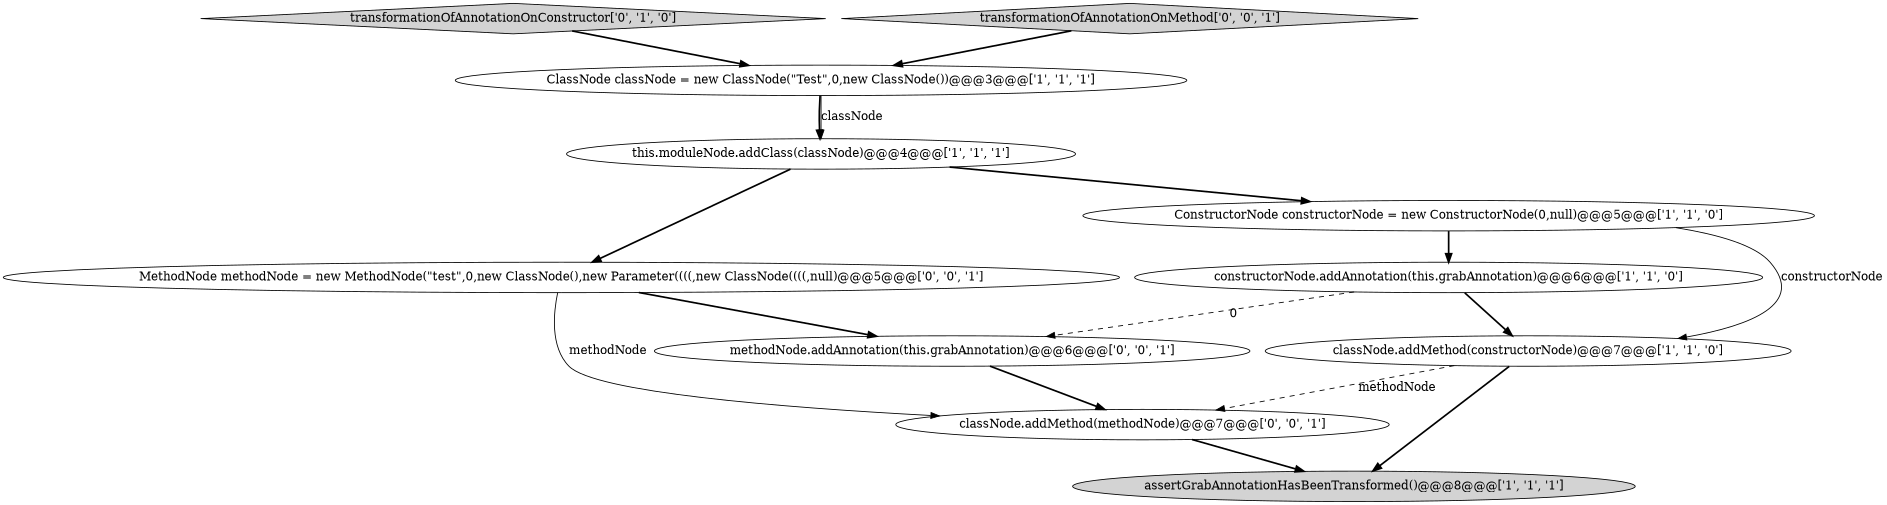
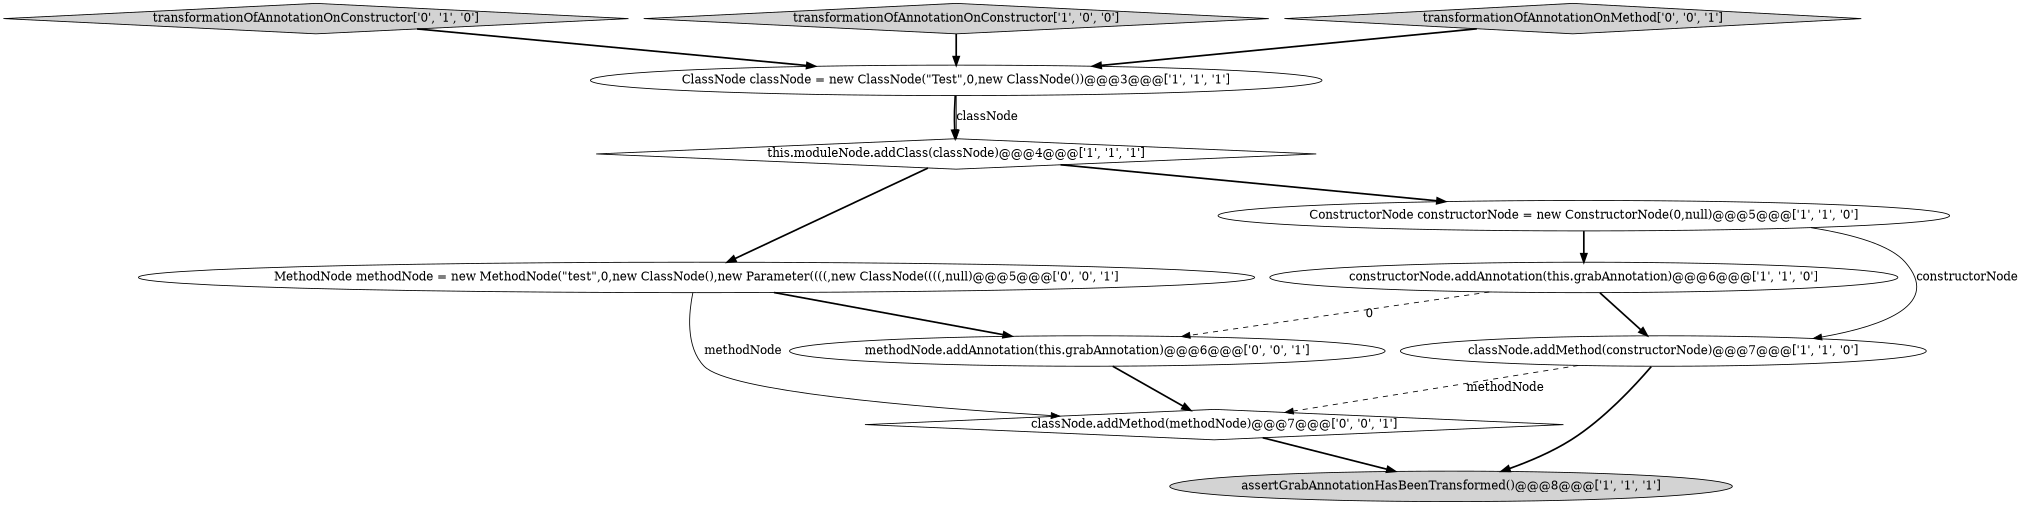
none -> (956, 19)
(821, 154) -> (956, 154)
(1142, 425) -> (1214, 425)
